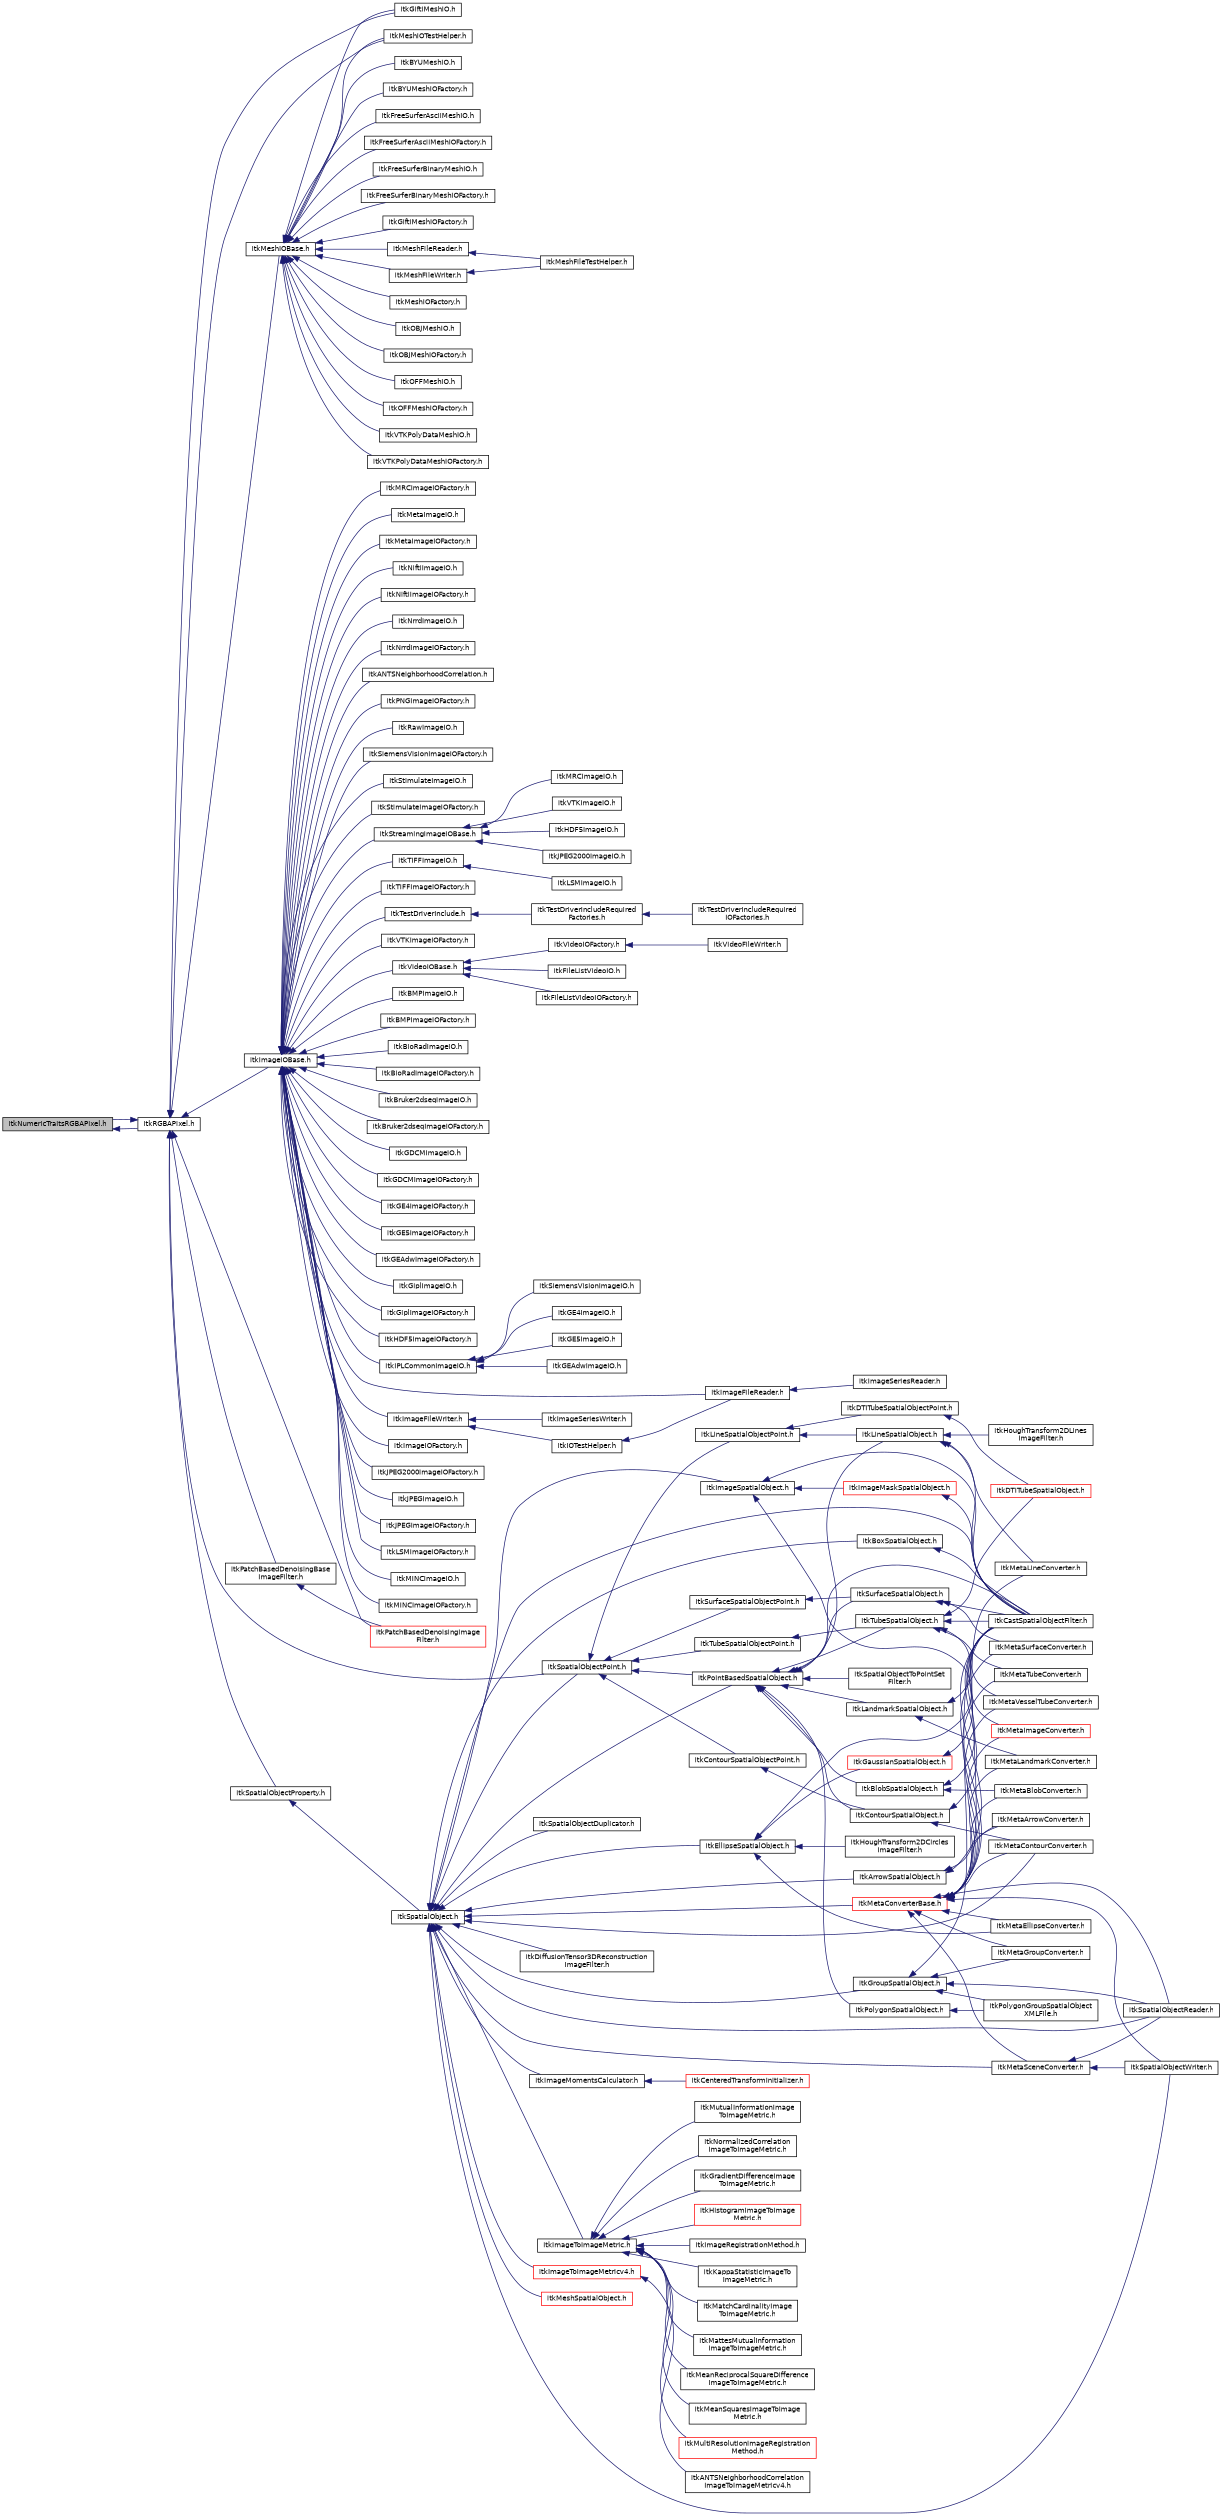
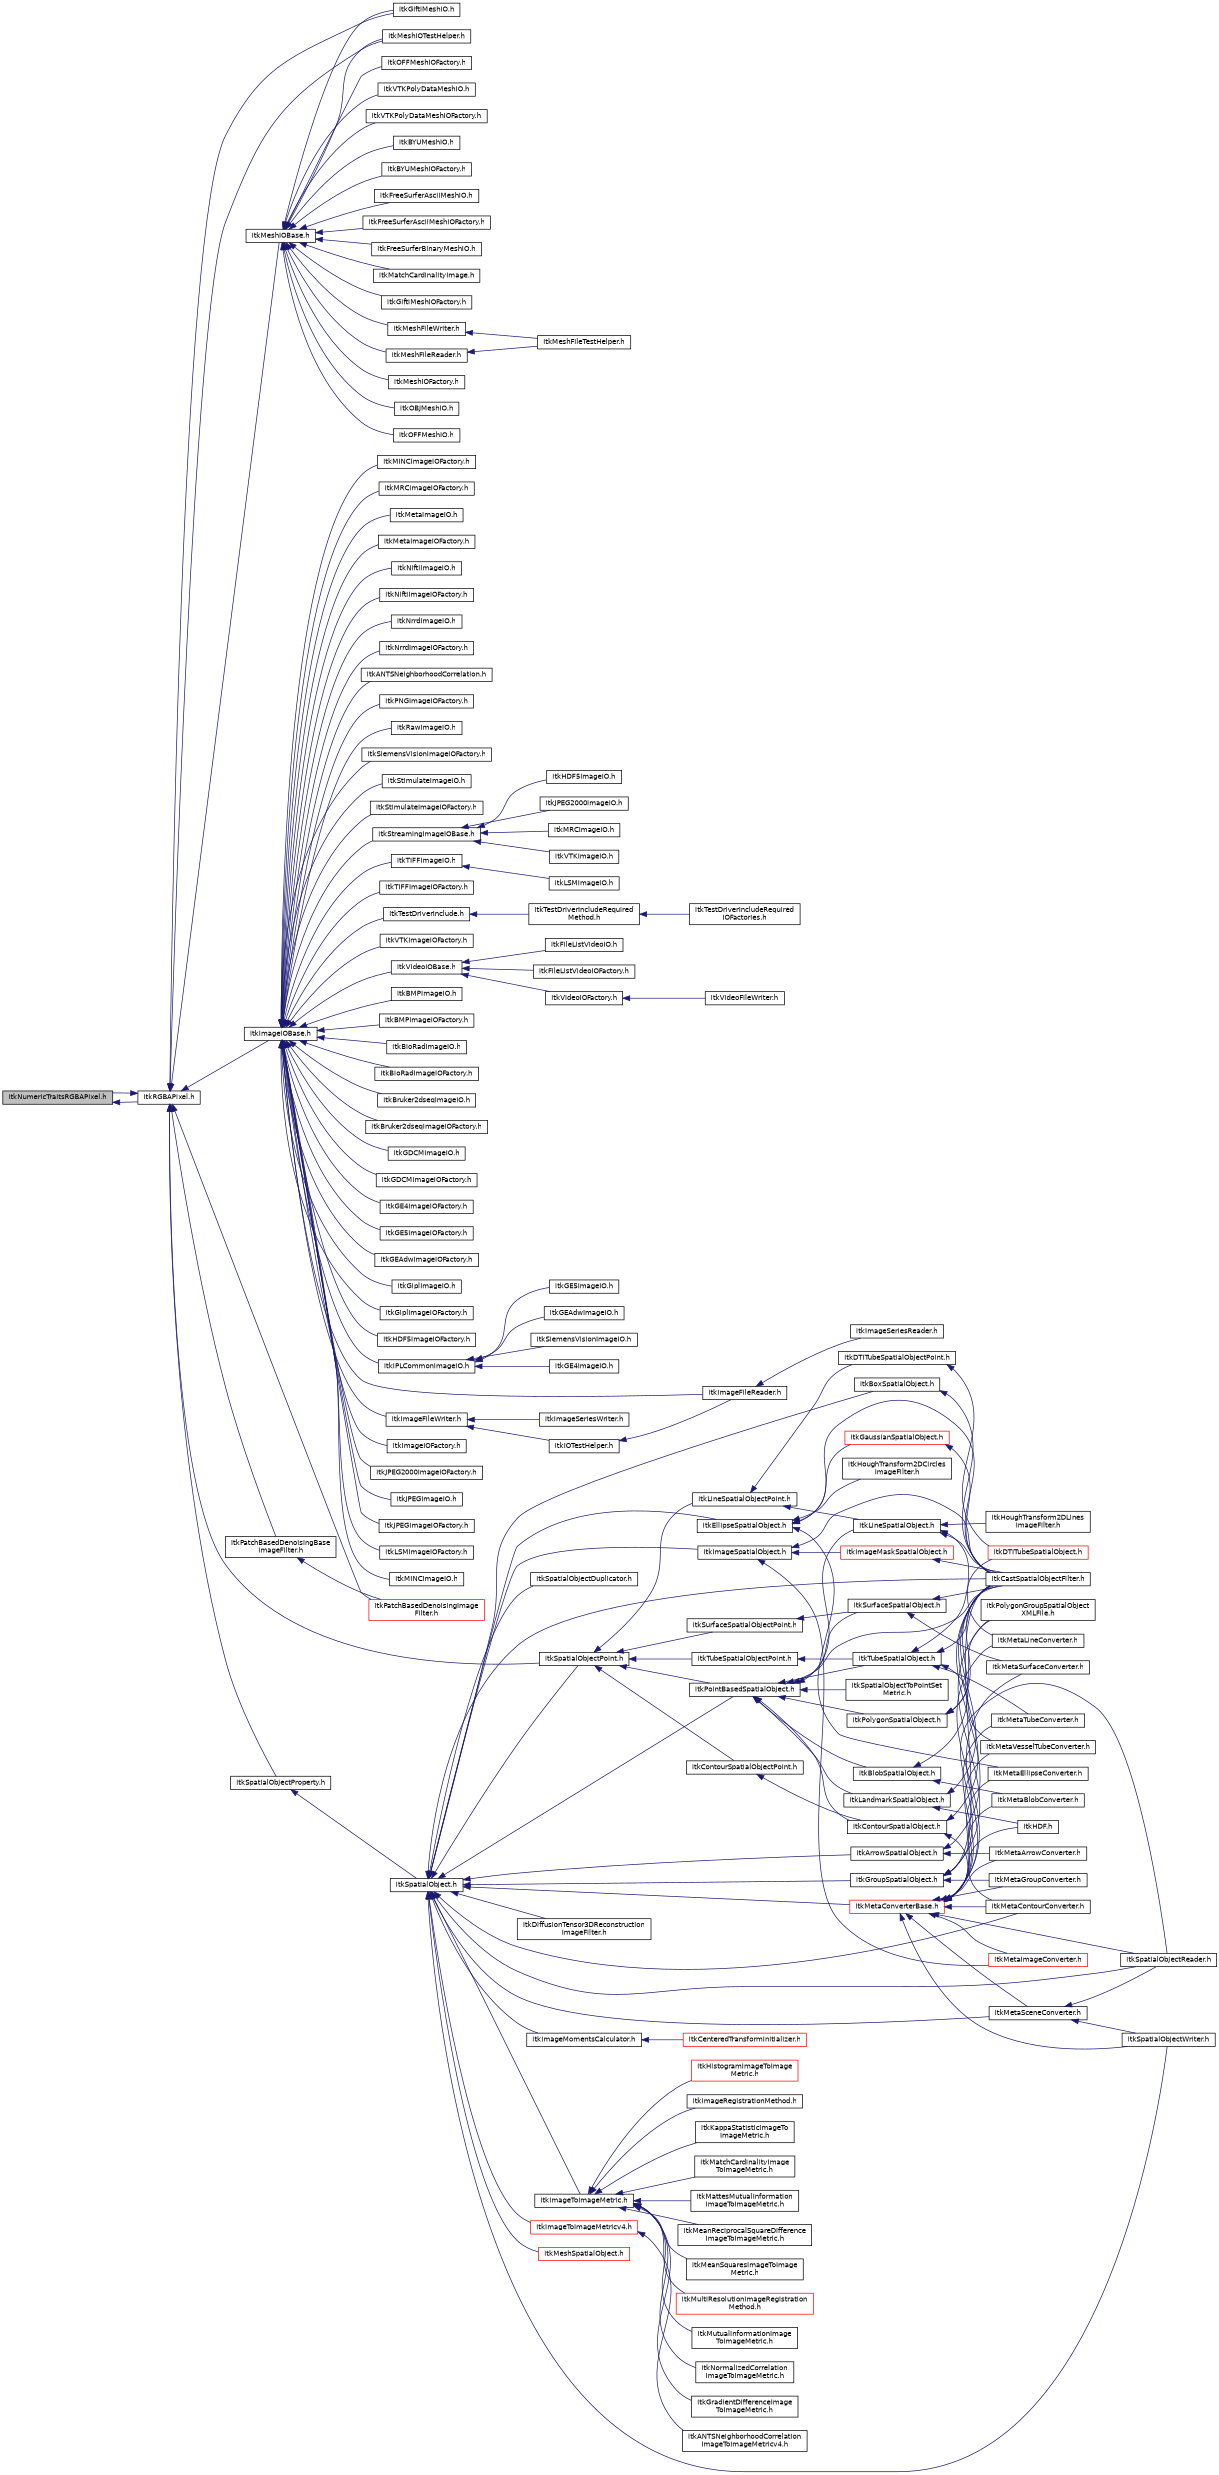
(428, 196) -> (427, 276)
(428, 356) -> none
(587, 914) -> (584, 914)
none -> (968, 1646)
(900, 1679) -> (897, 1690)
(1041, 1762) -> (1038, 1827)
